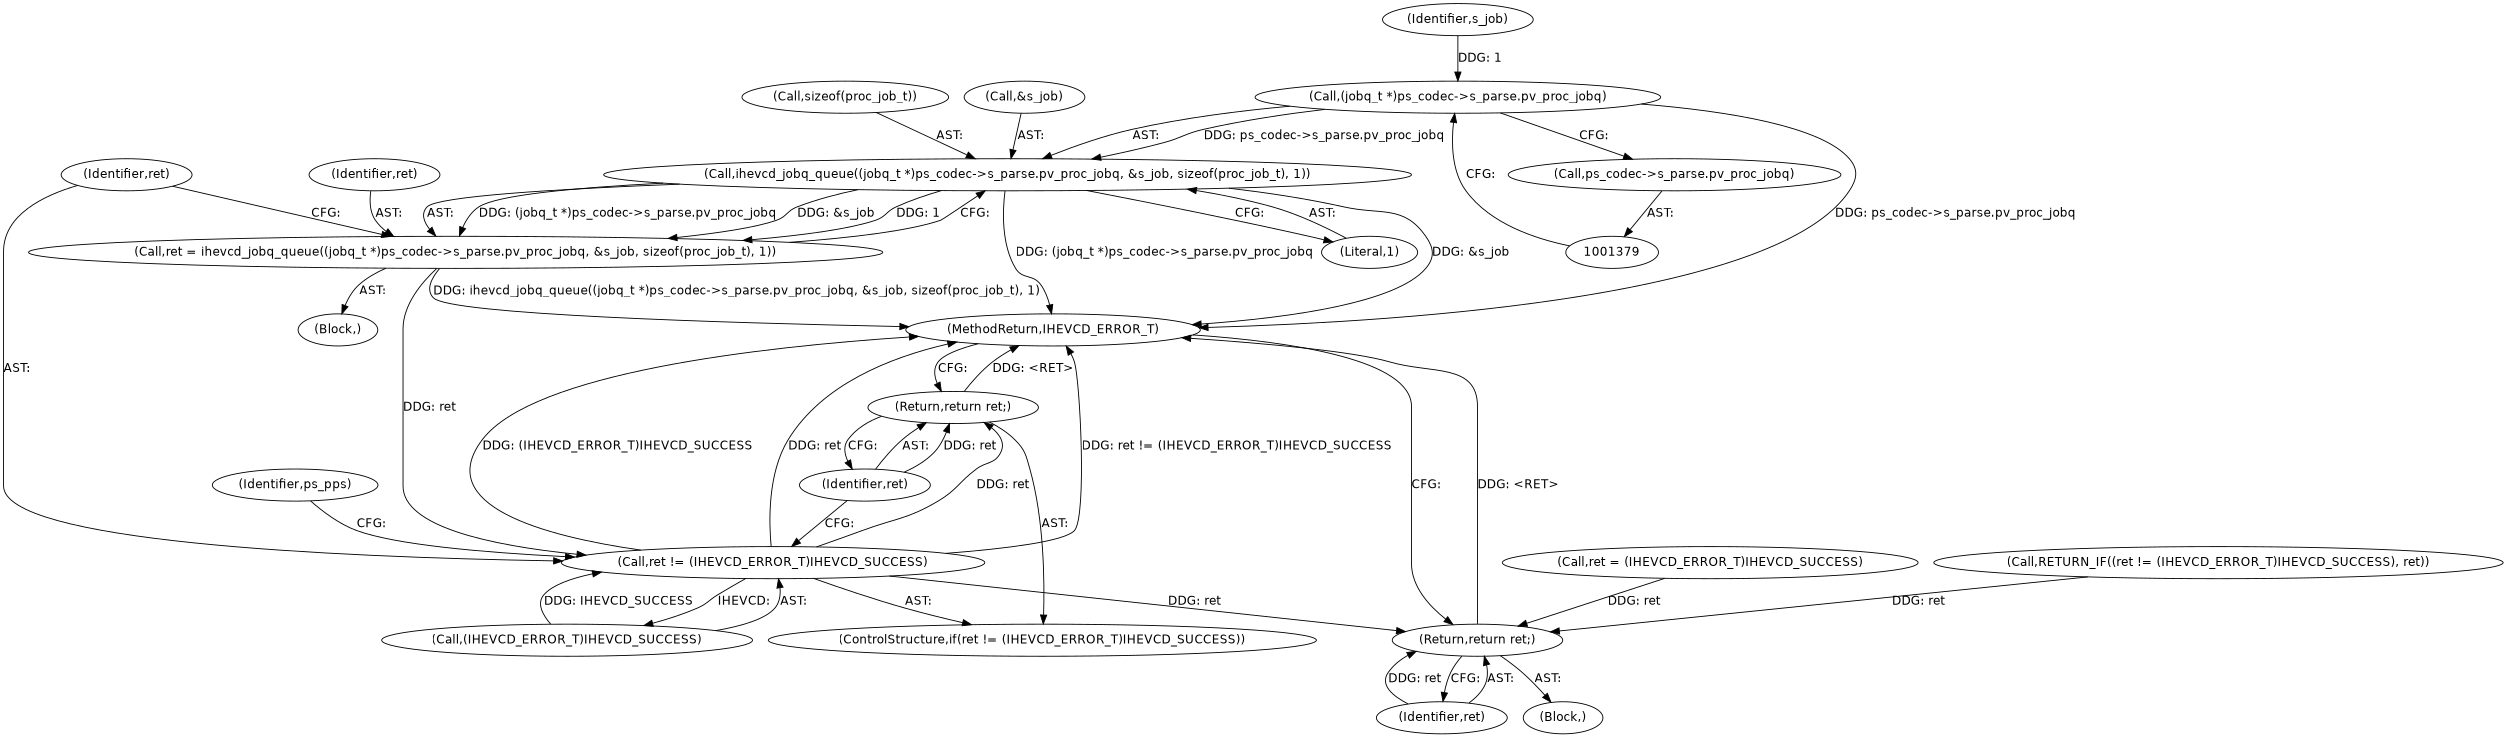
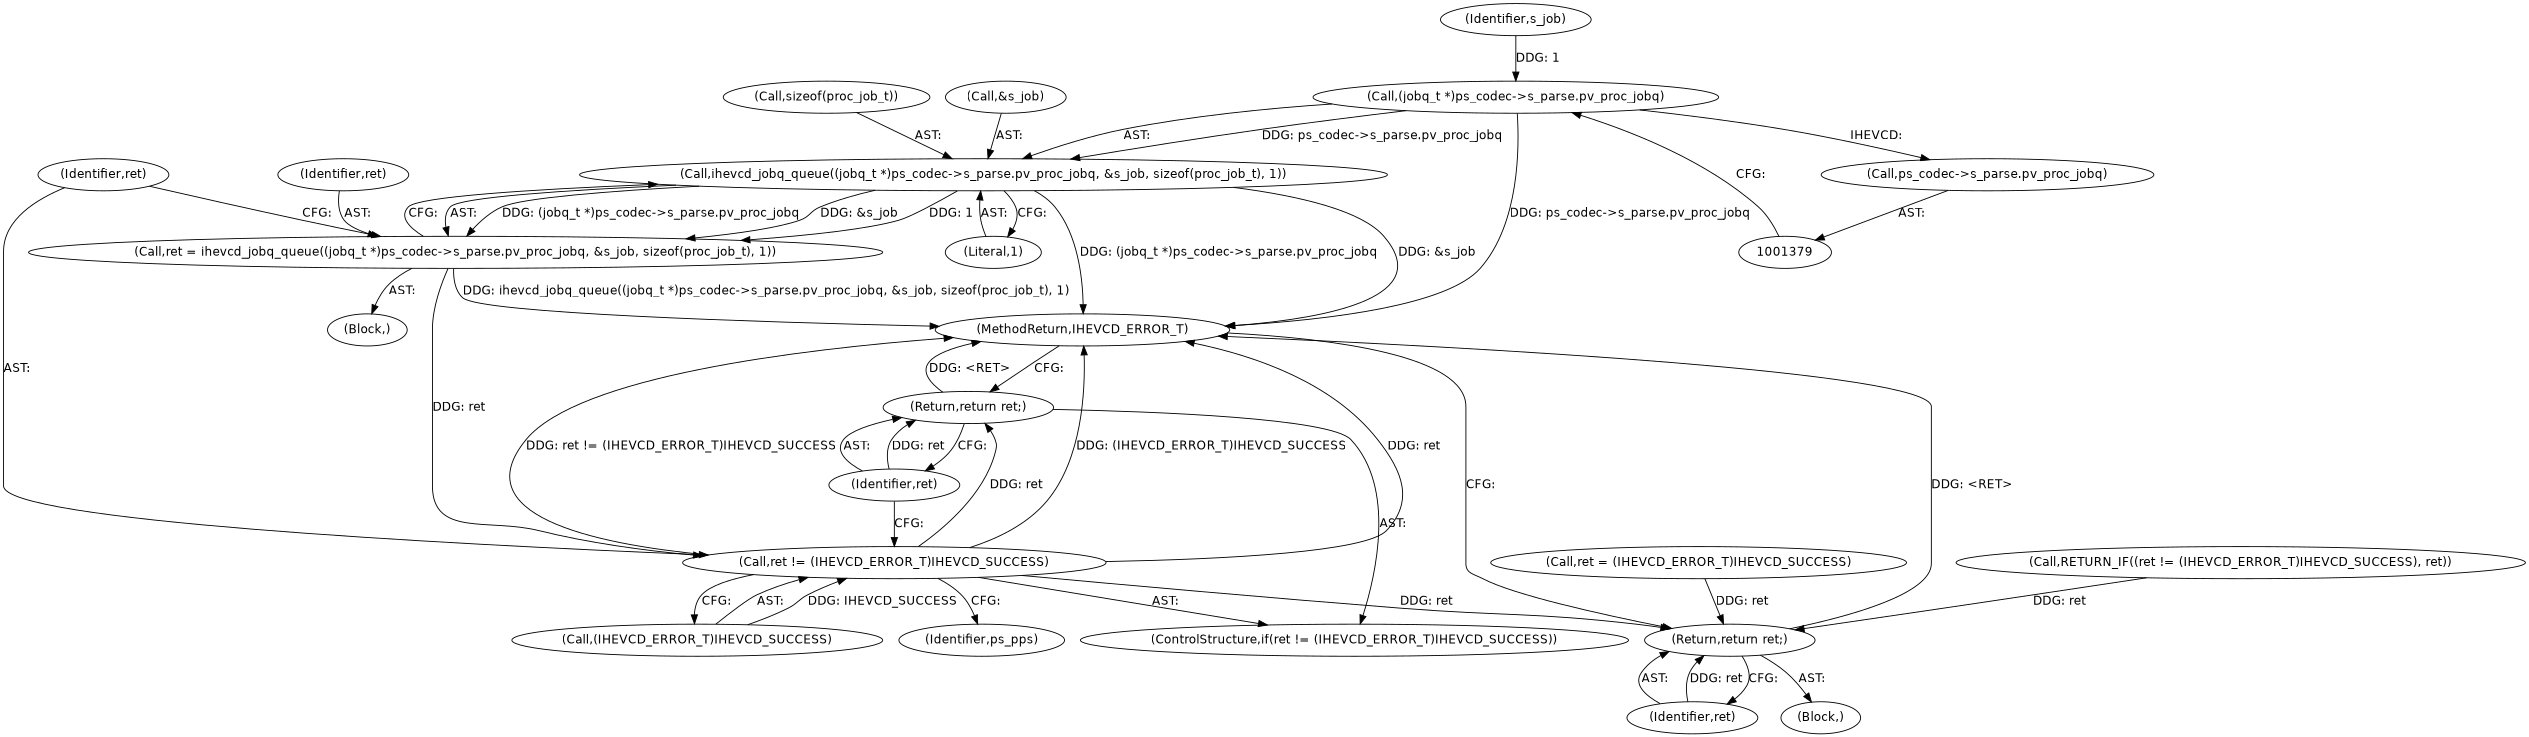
(1596, 136) -> (1879, 136)
(433, 546) -> (960, 593)
(746, 601) -> (719, 601)
